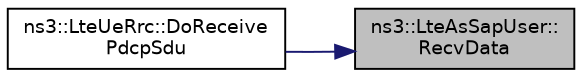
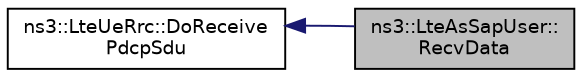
(310, 52) -> (330, 26)
